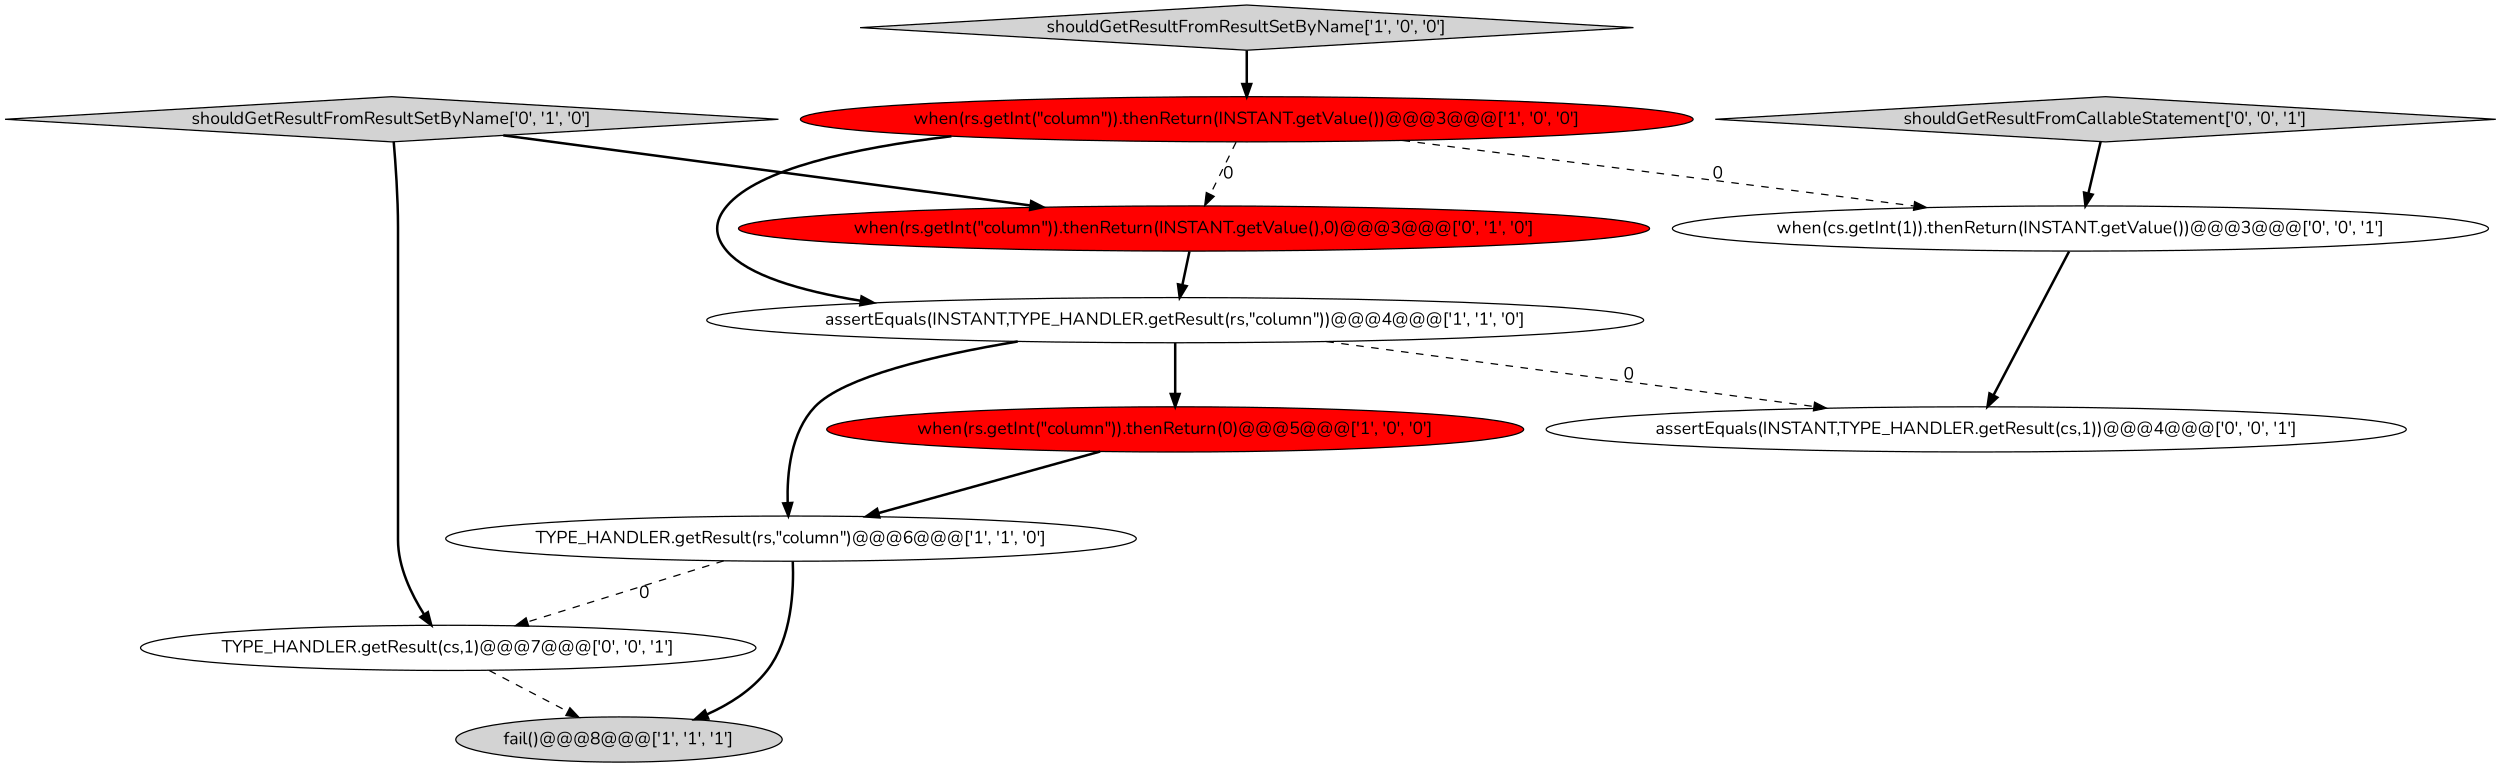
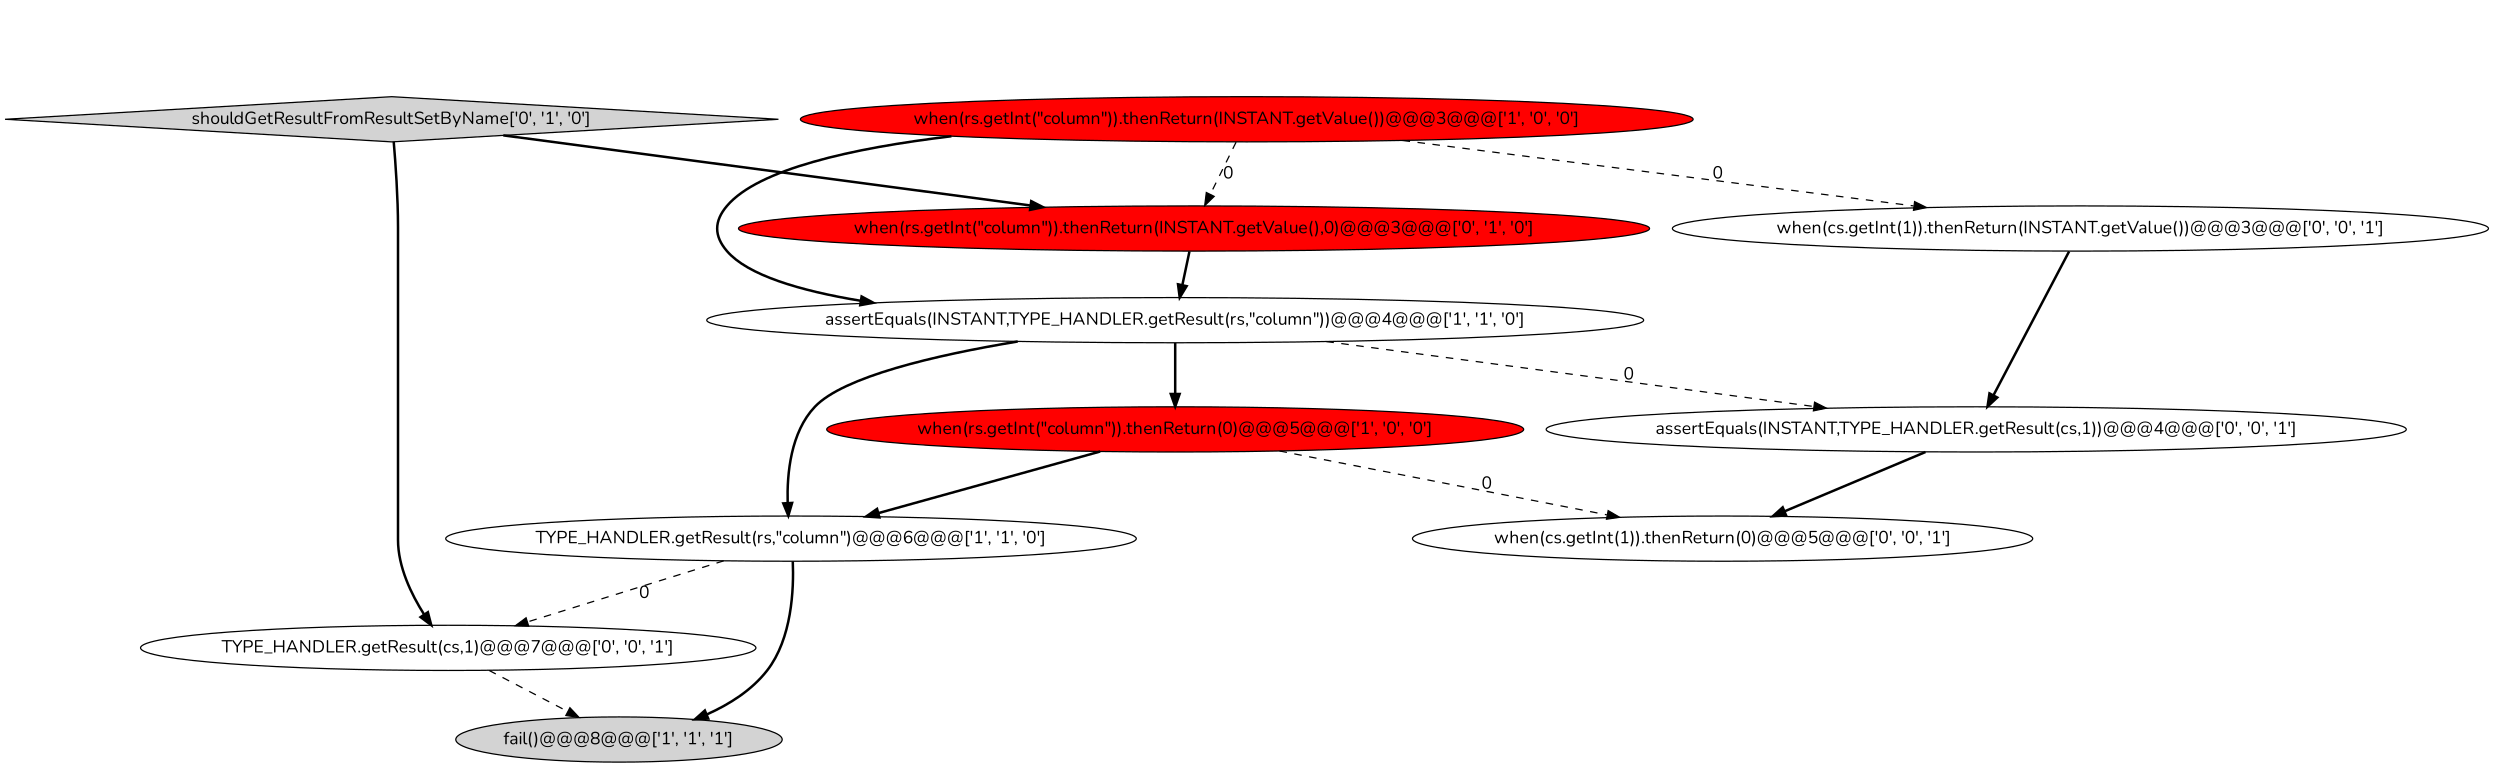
(1247, 28) -> none
(2106, 119) -> none
none -> (1723, 539)
